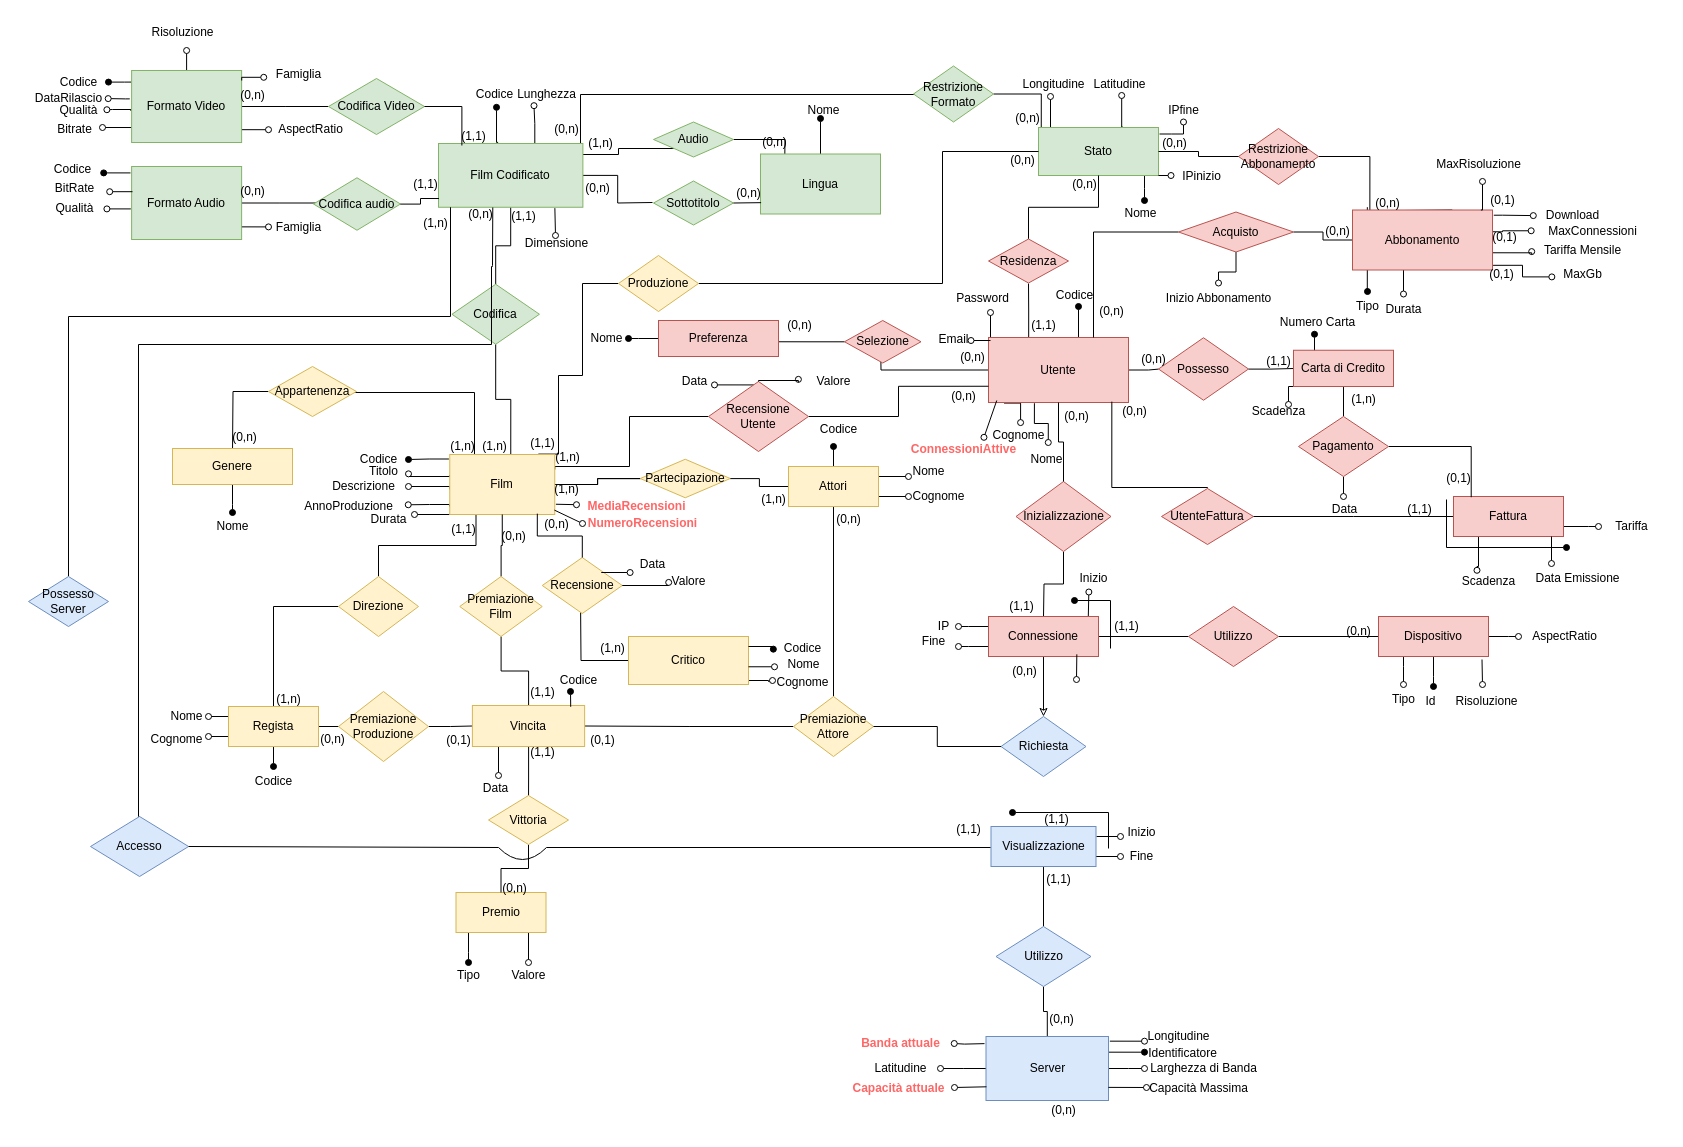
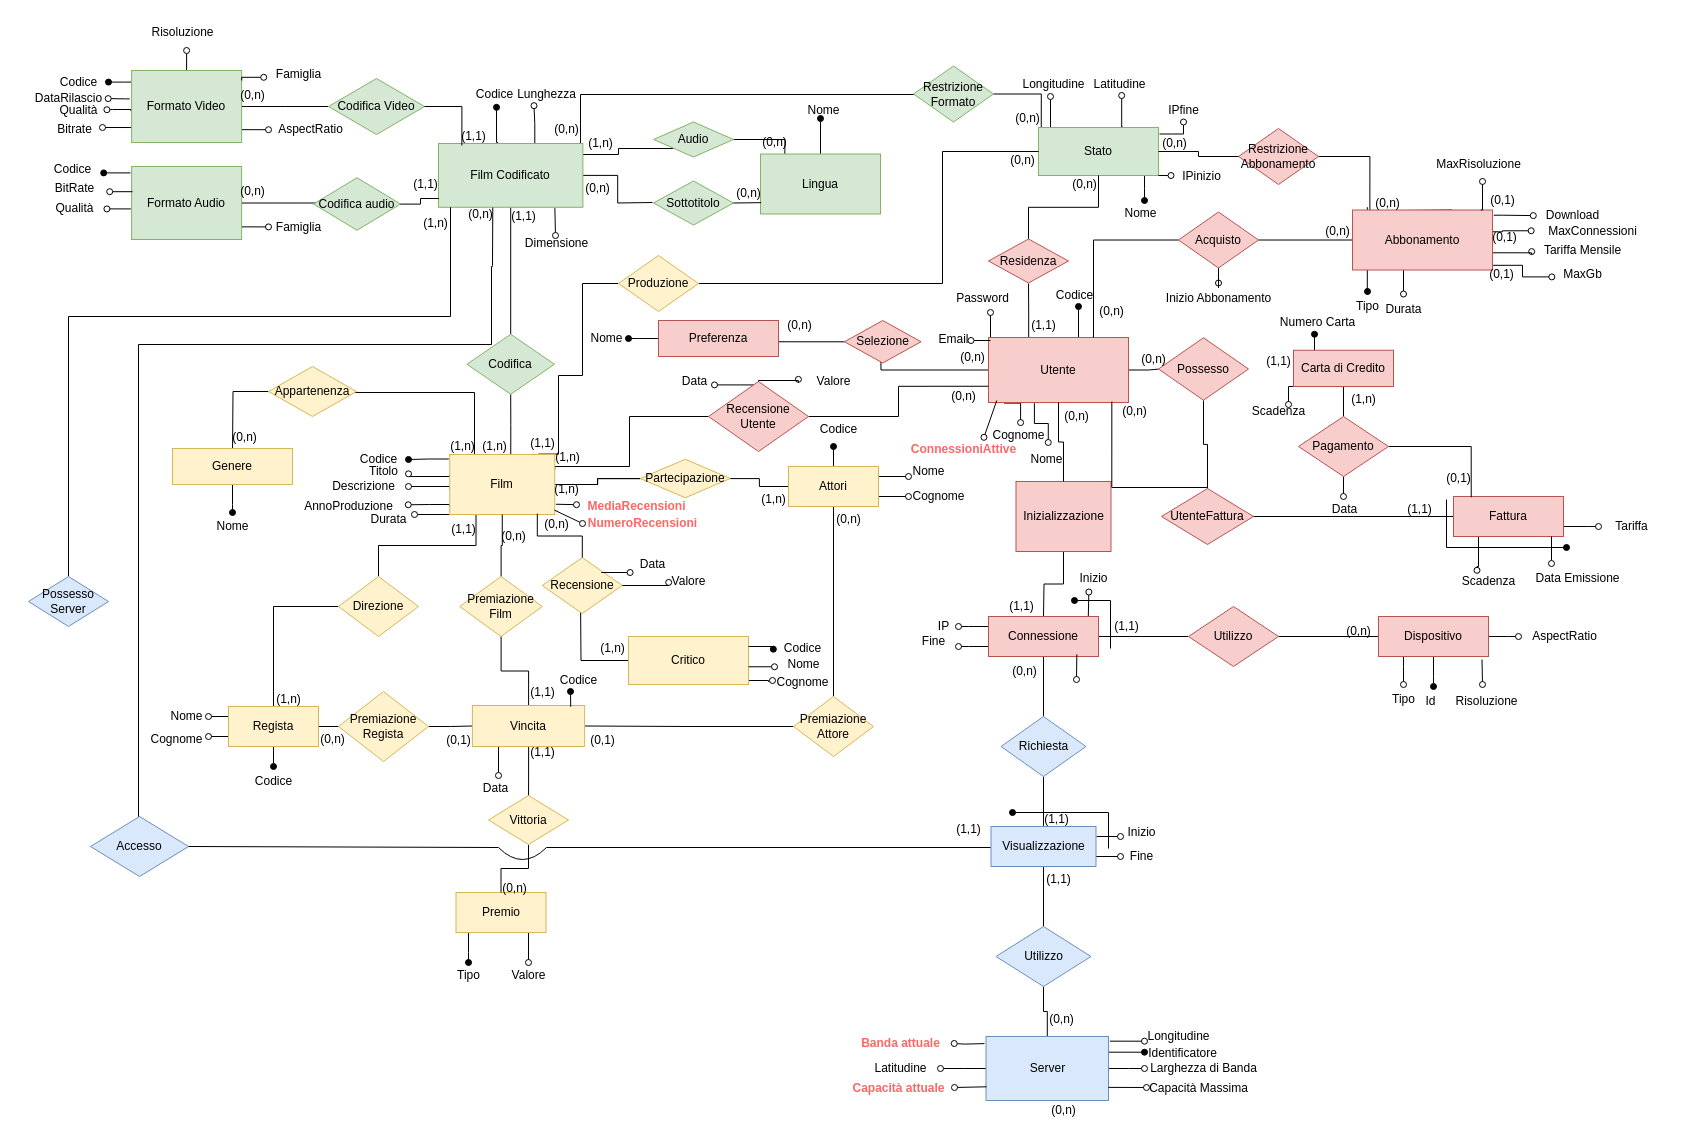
(1236, 232) -> (1219, 240)
(496, 314) -> (511, 364)
(1271, 369) -> (1205, 444)
(1064, 517) -> (1064, 517)
(1044, 708) -> (1044, 710)
(384, 727) -> (384, 727)
(937, 737) -> (1044, 802)
